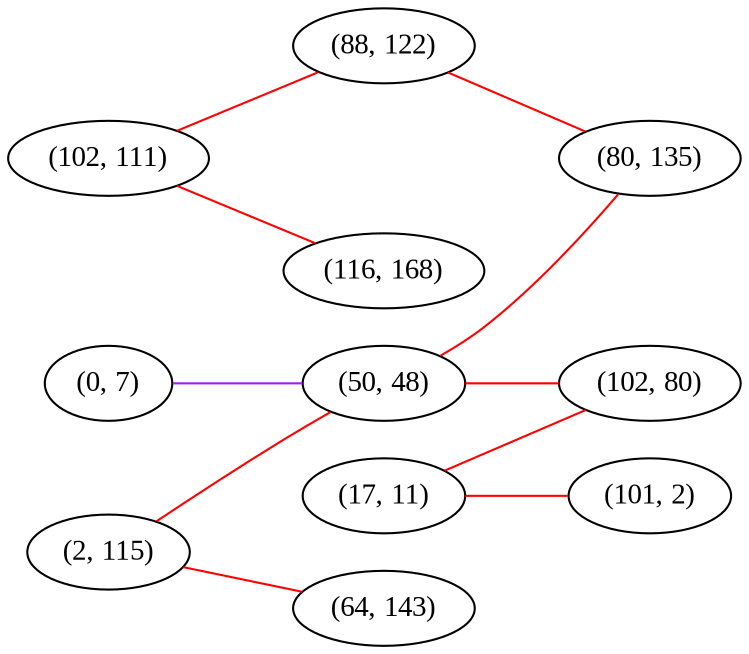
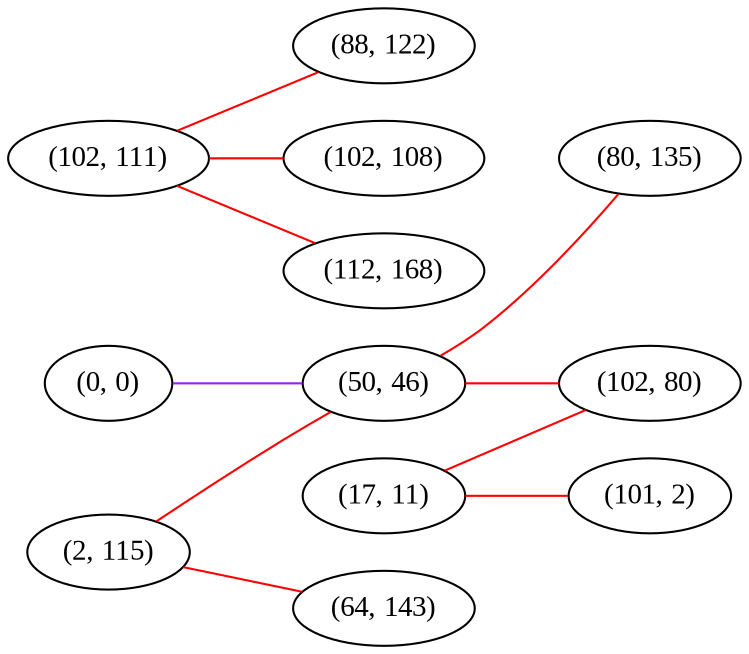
(517, 102) -> none
none -> (384, 158)
(384, 271) -> (384, 271)
(109, 383) -> (109, 383)
(384, 383) -> (384, 383)
